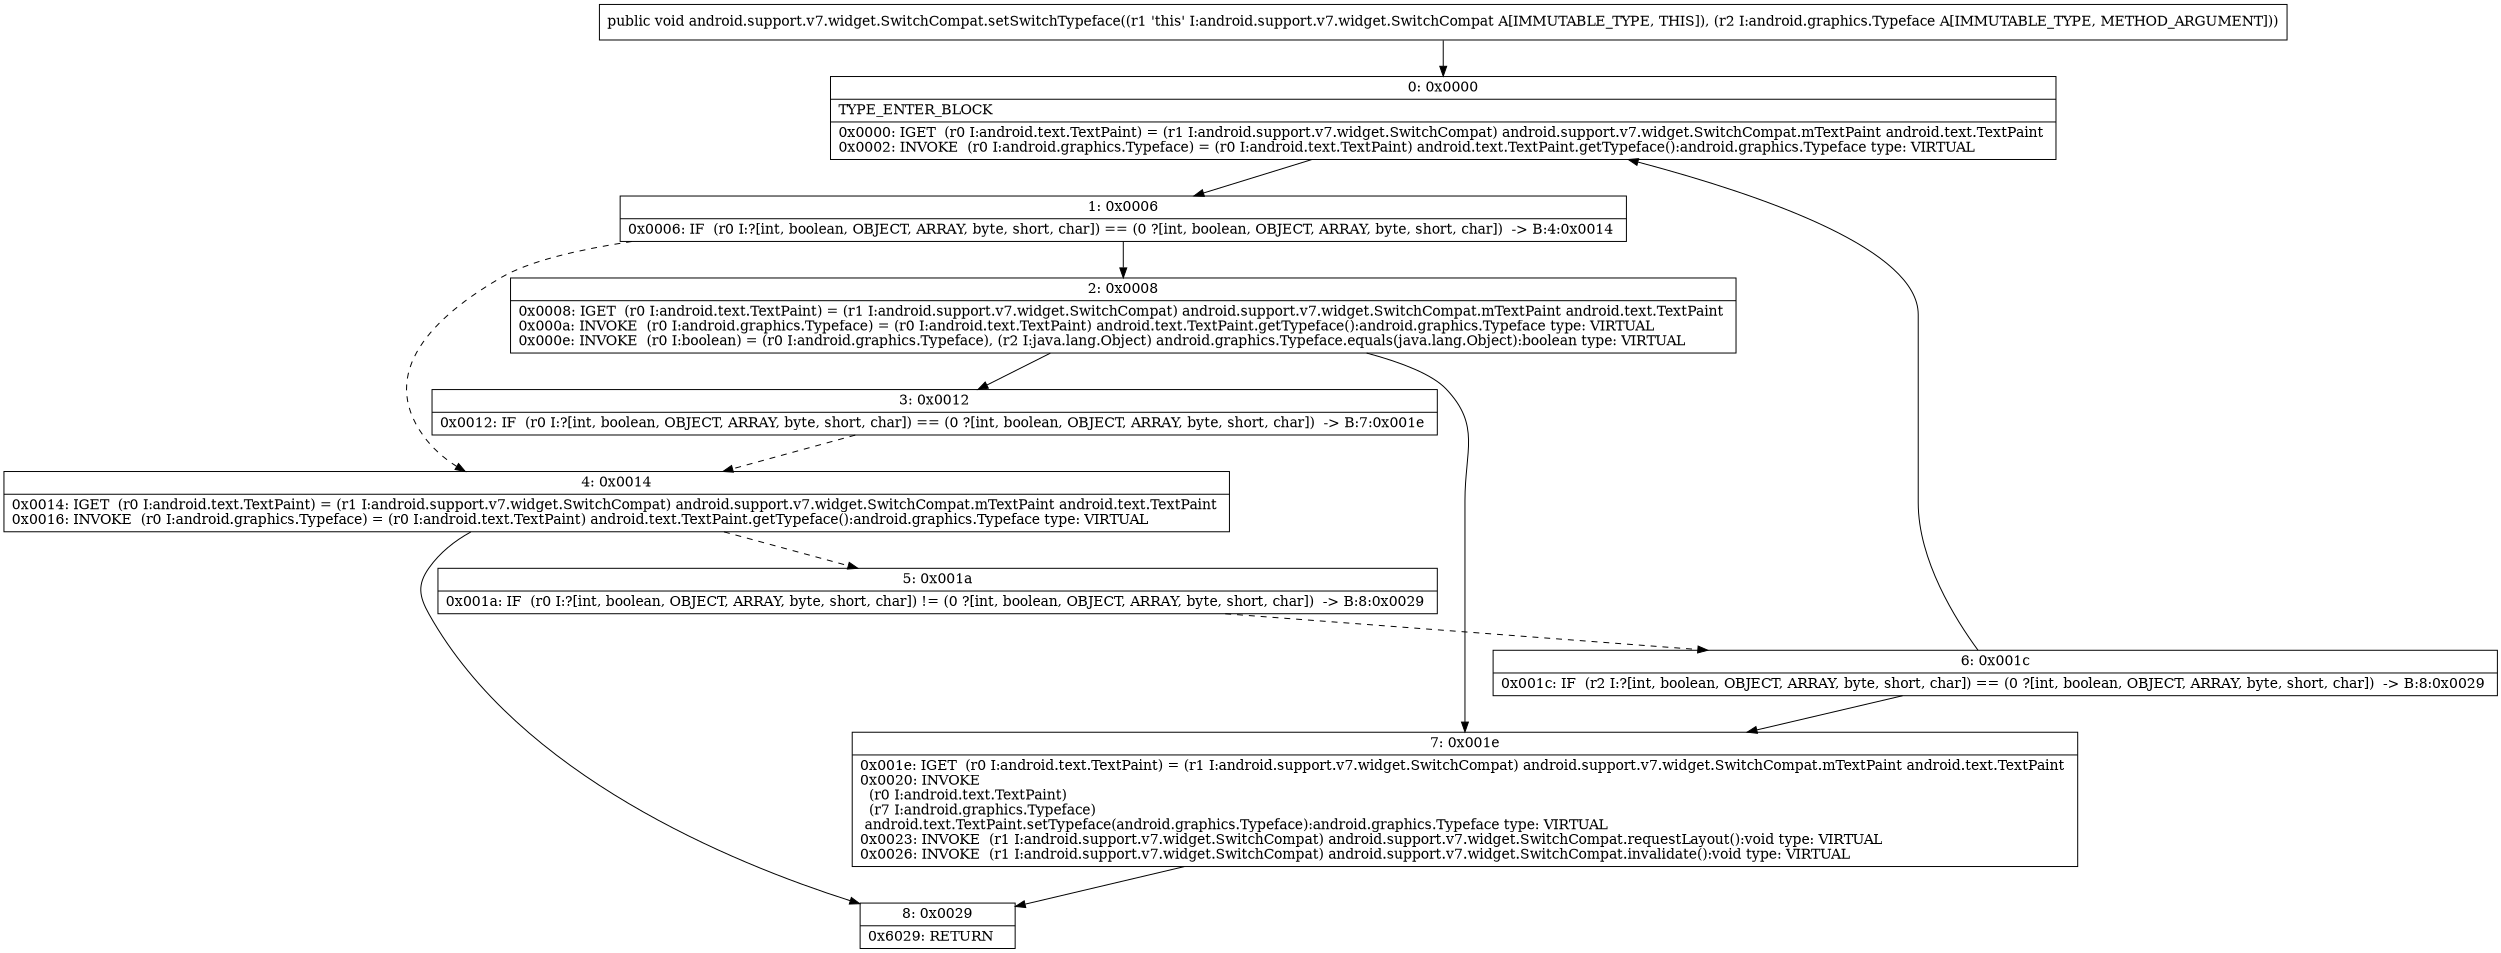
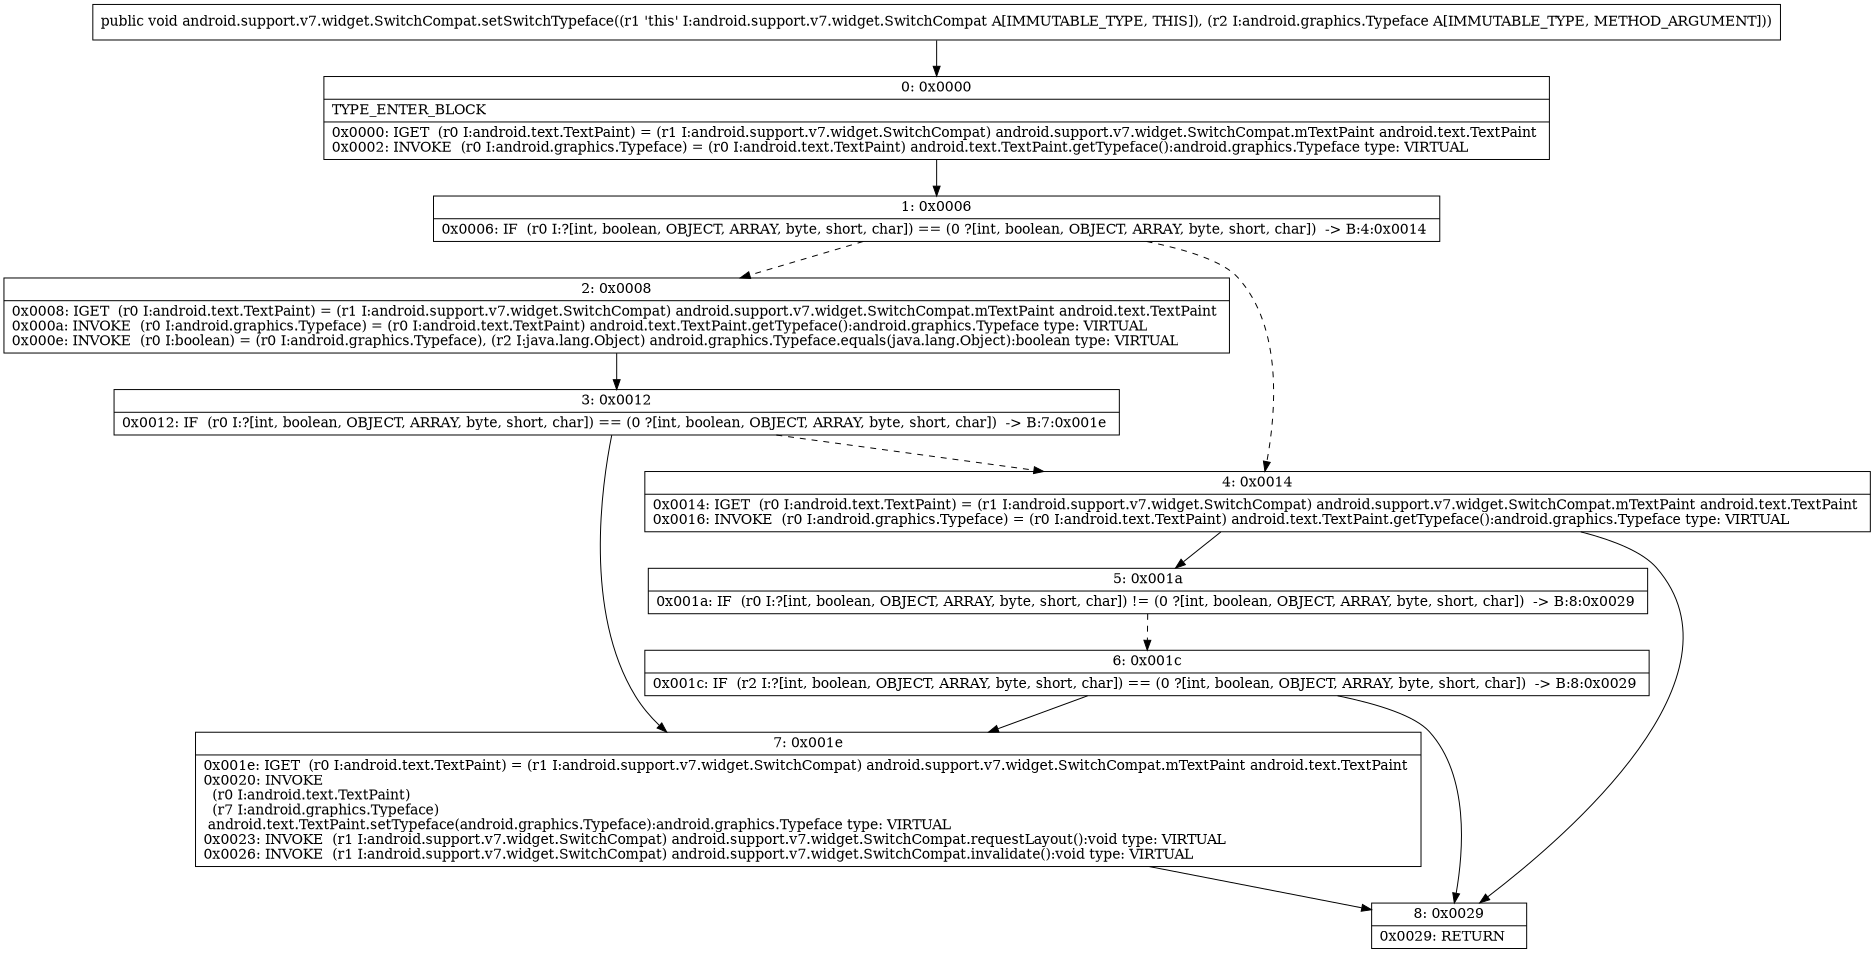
(1123, 255) -> (807, 258)
(1918, 324) -> (1448, 761)
(1465, 508) -> (602, 587)
(786, 549) -> (1202, 547)
(938, 937) -> (1449, 937)
